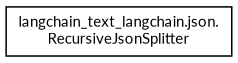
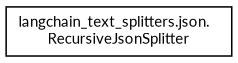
(119, 31) -> (119, 31)
